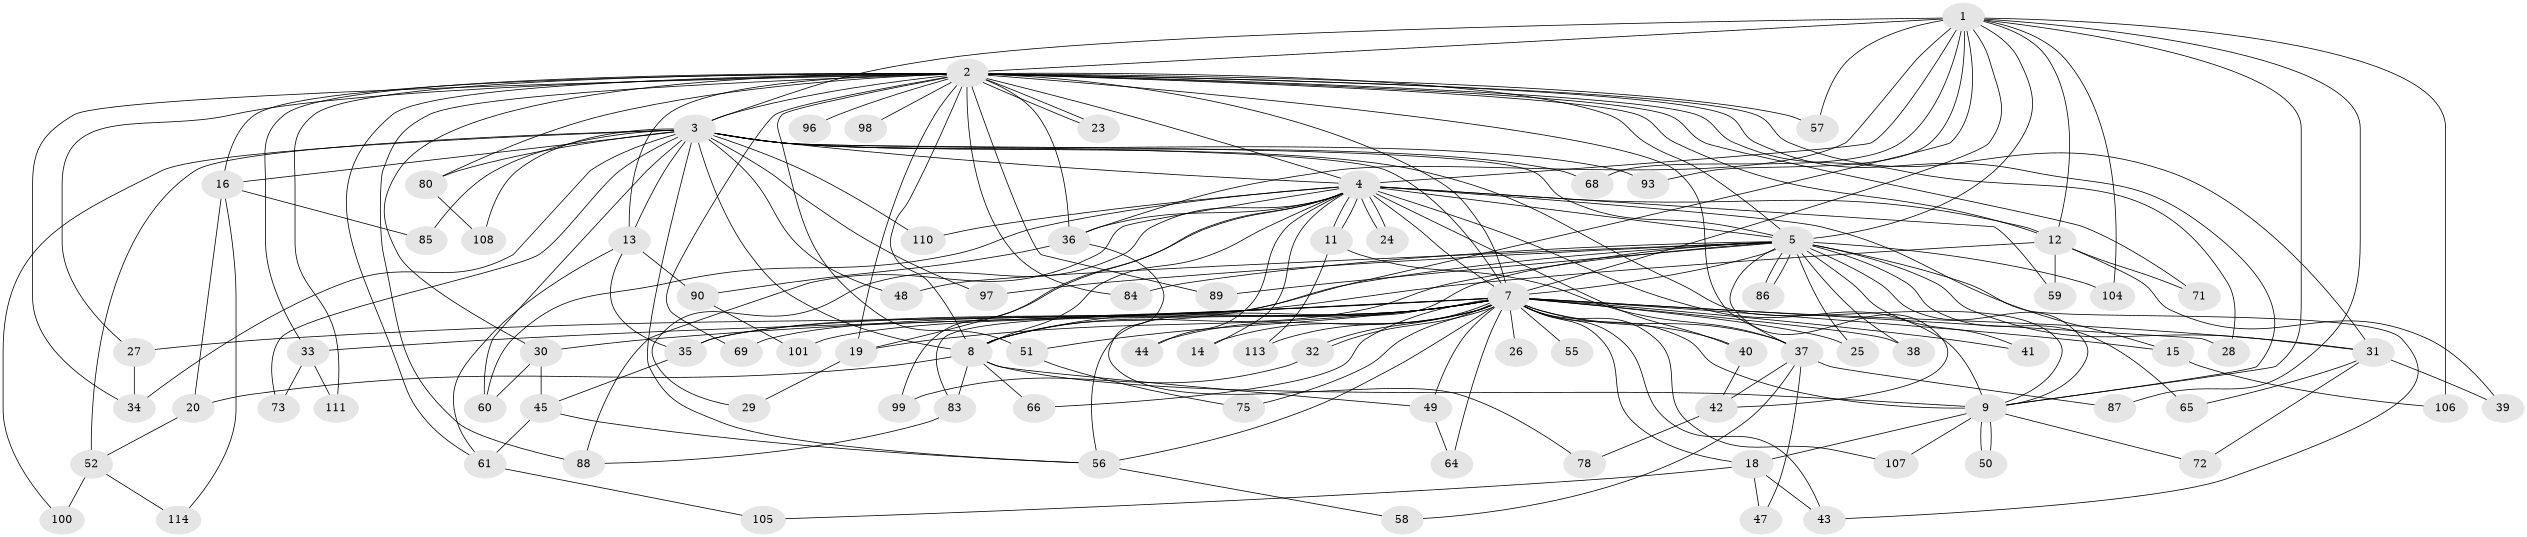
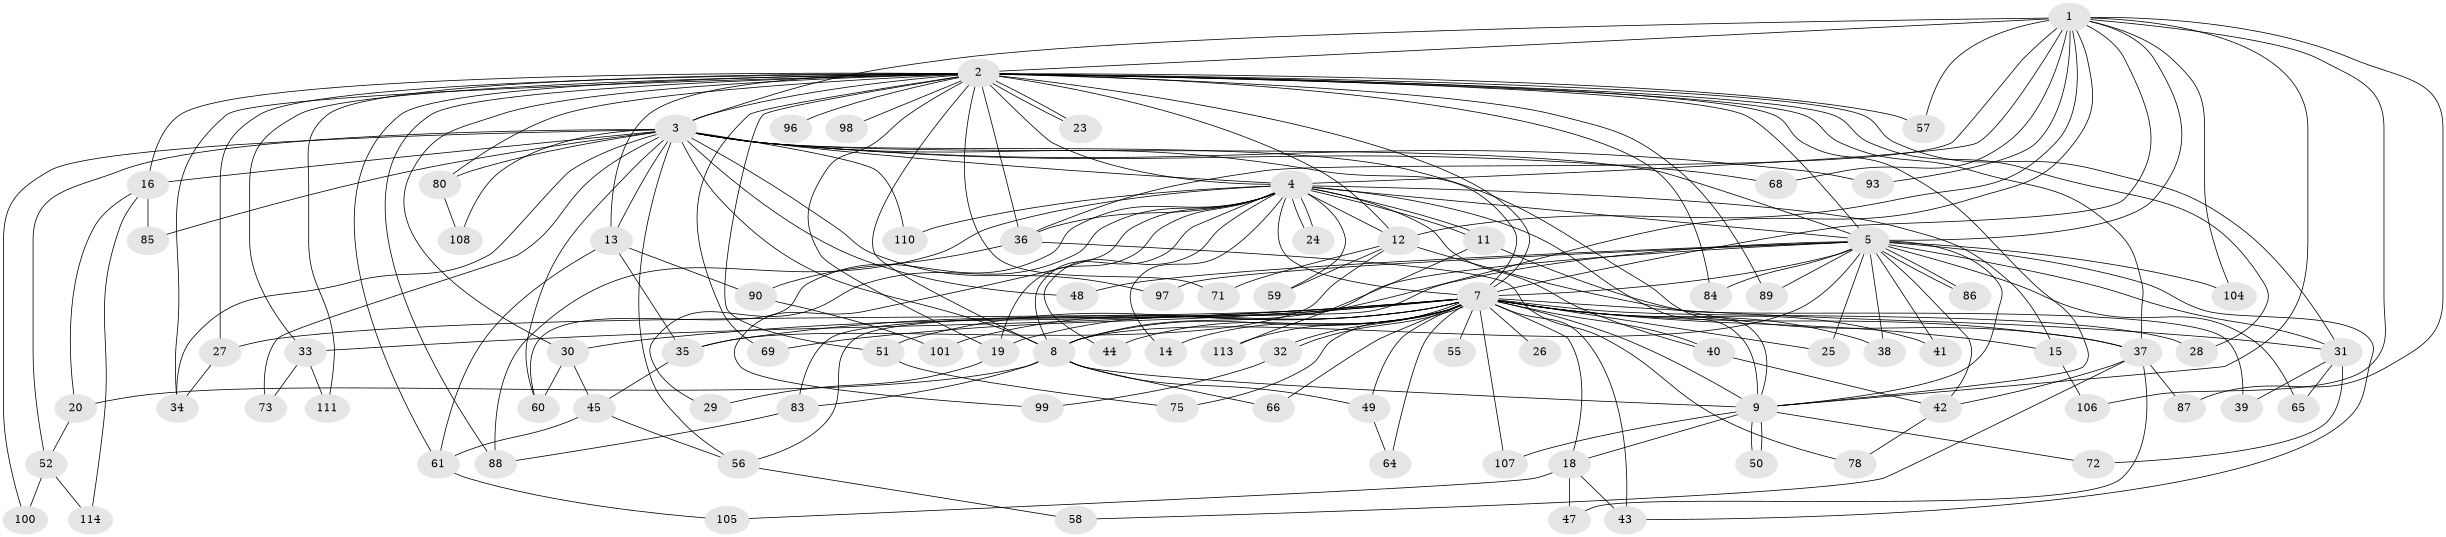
(1316, 406) -> none
